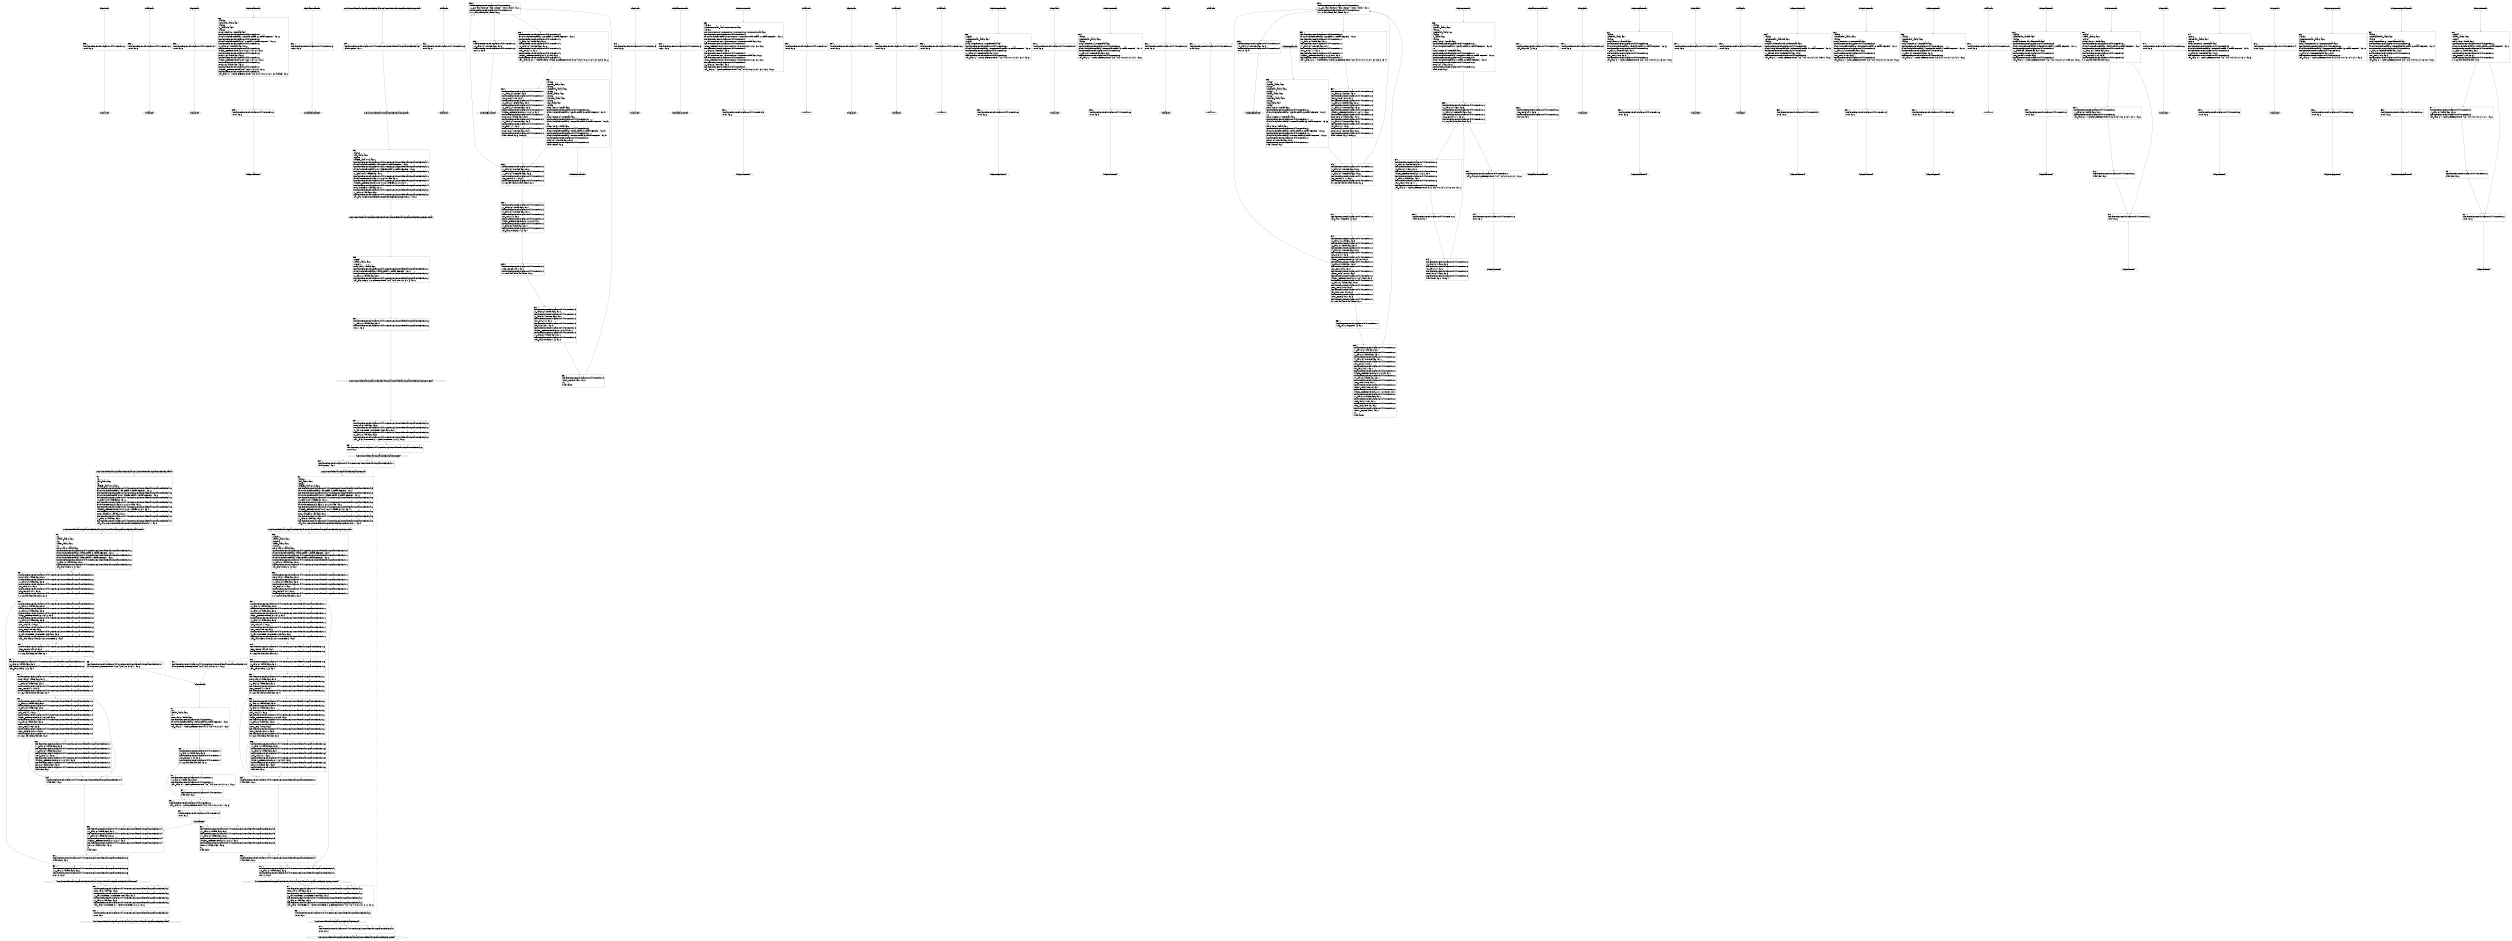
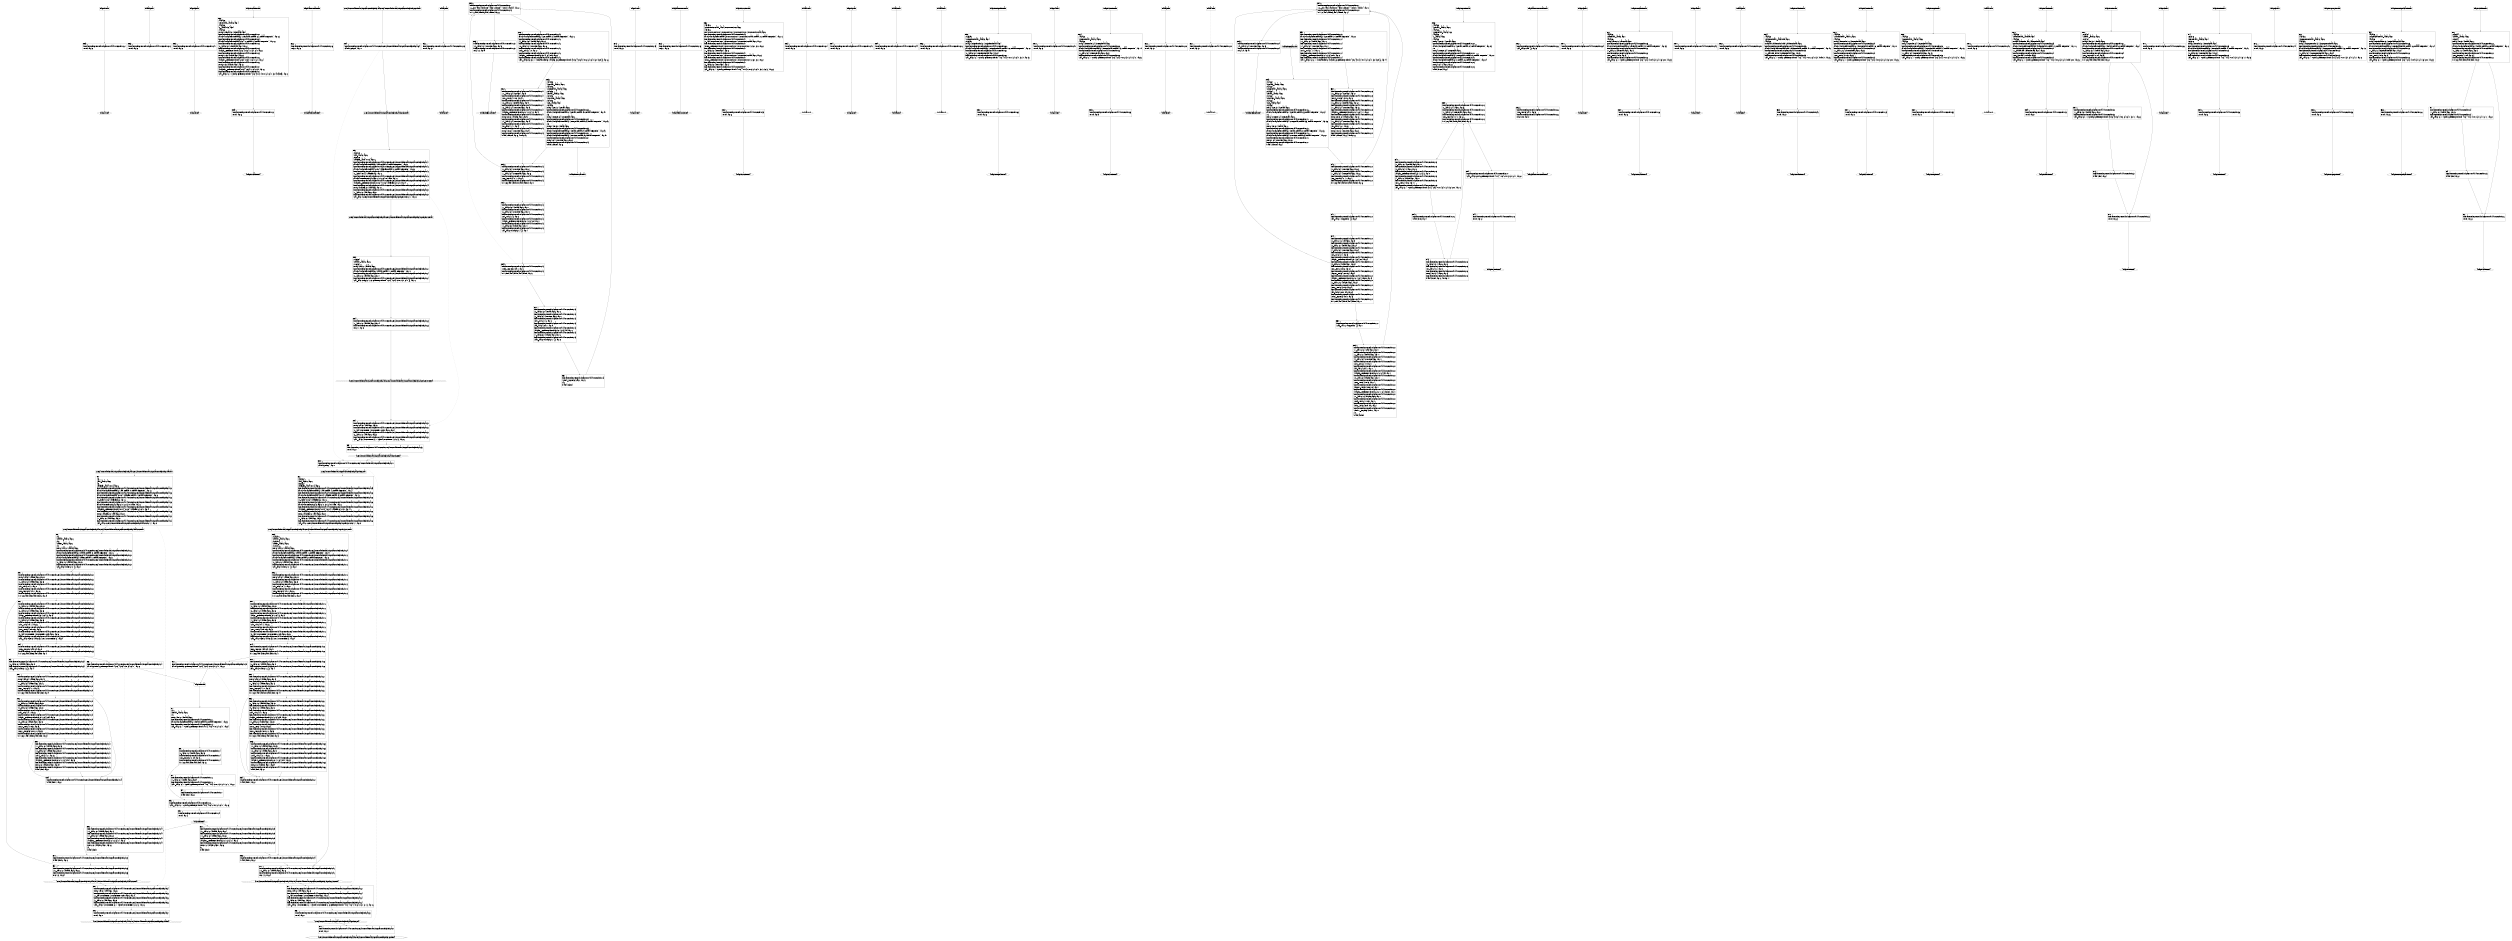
(1195, 49) -> (1195, 49)
(149, 113) -> none
(2275, 113) -> none
(567, 385) -> (567, 385)
